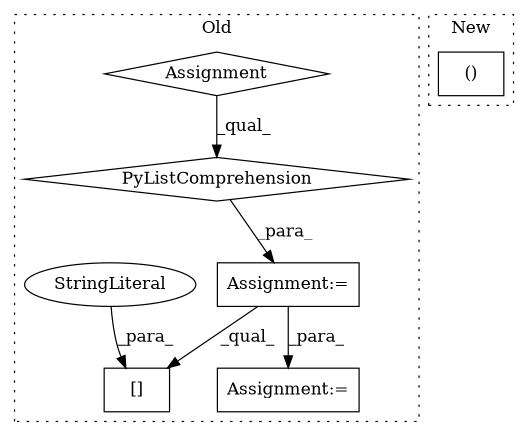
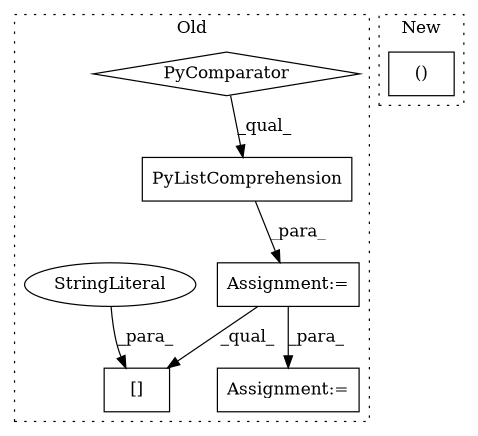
(217, 74) -> (226, 74)
(217, 179) -> (247, 179)
